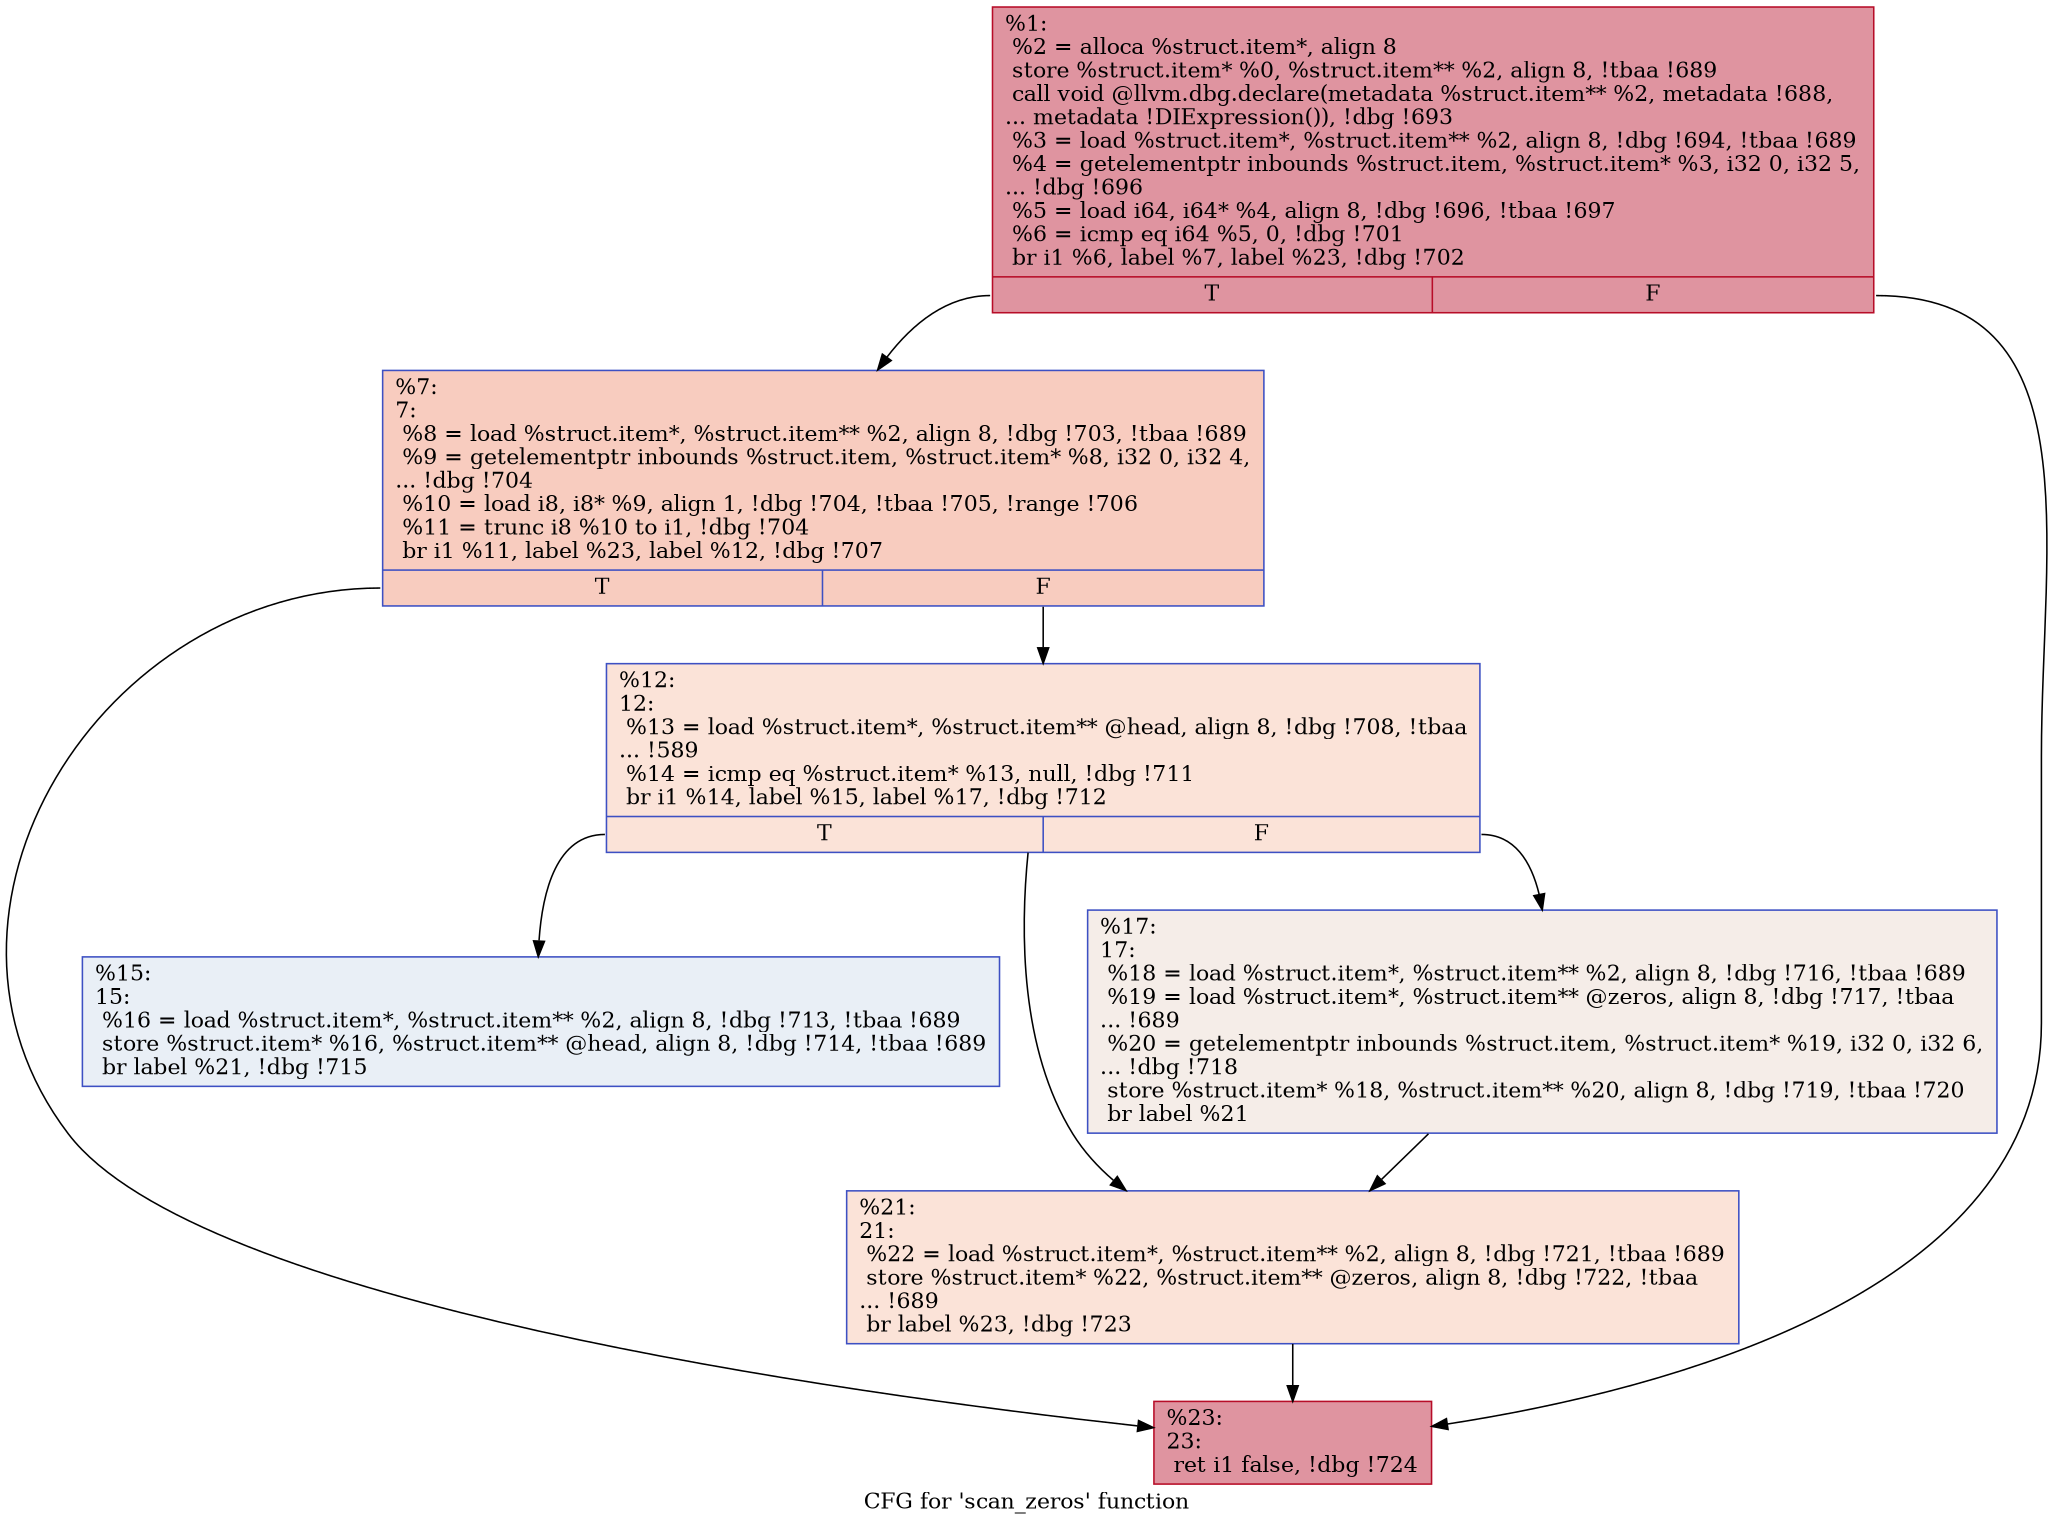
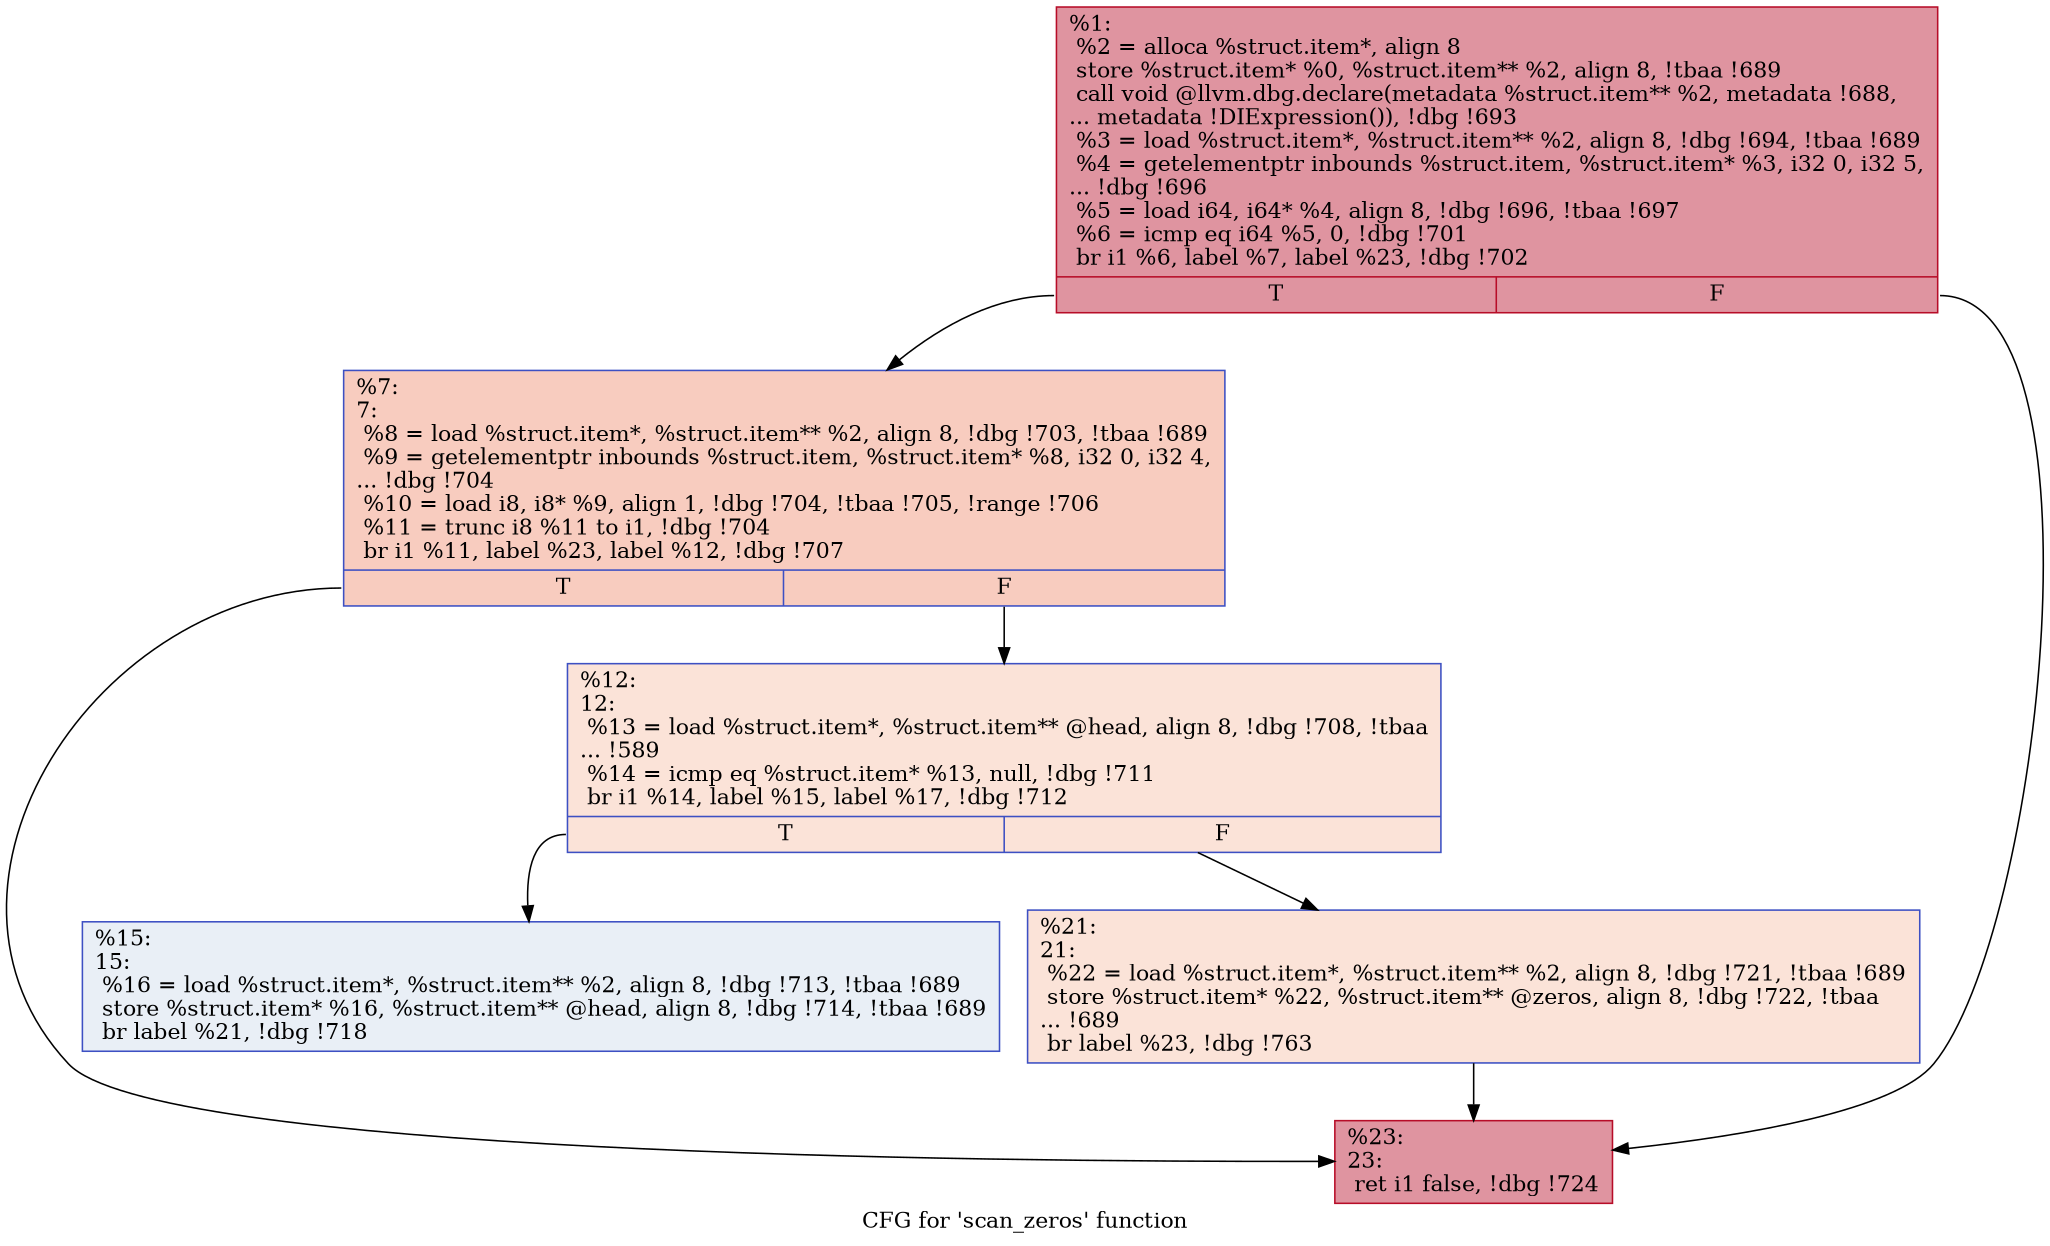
(603, 528) -> (564, 528)
(1542, 1022) -> none
(231, 1068) -> (231, 1033)
(996, 1325) -> (1177, 1044)
